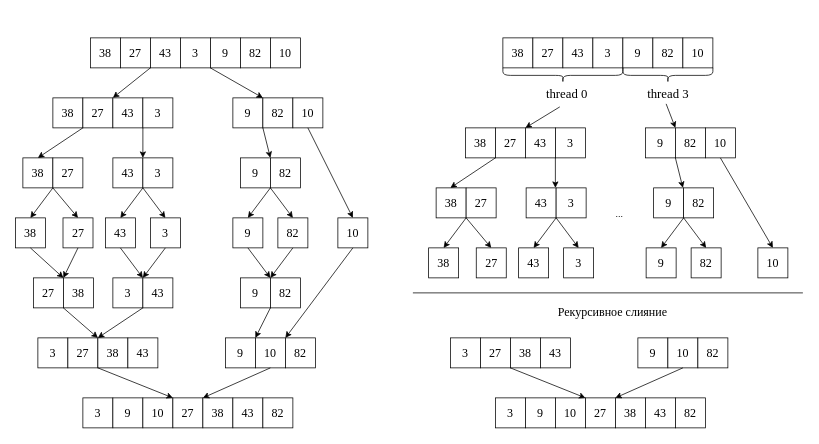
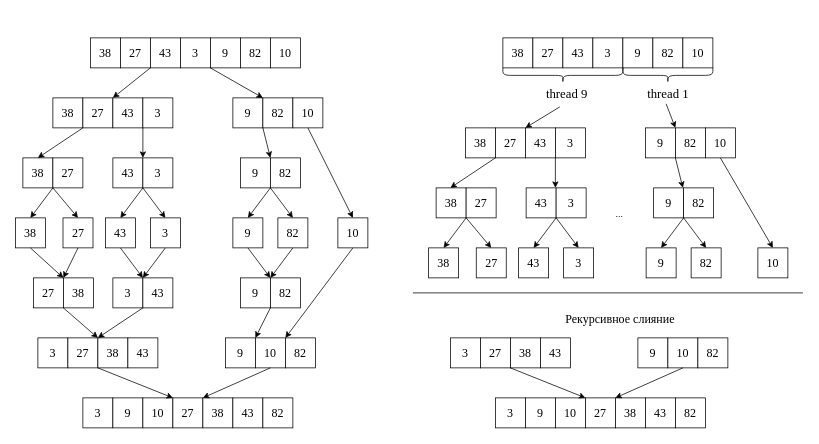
(567, 94) -> (567, 94)
(668, 94) -> (668, 94)
(612, 312) -> (620, 319)
